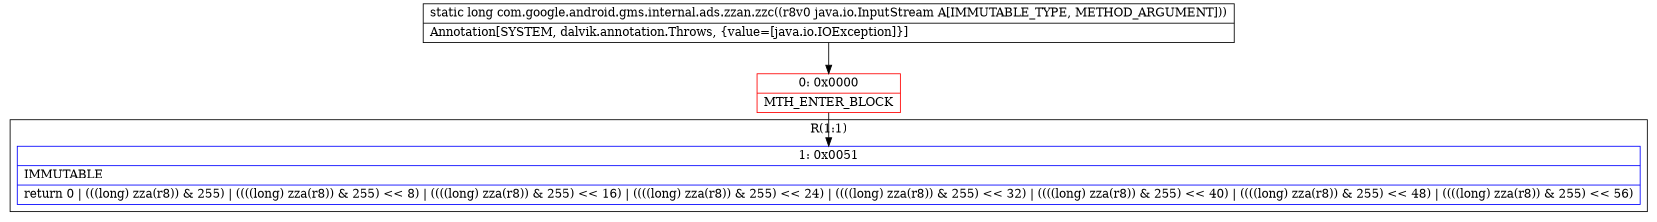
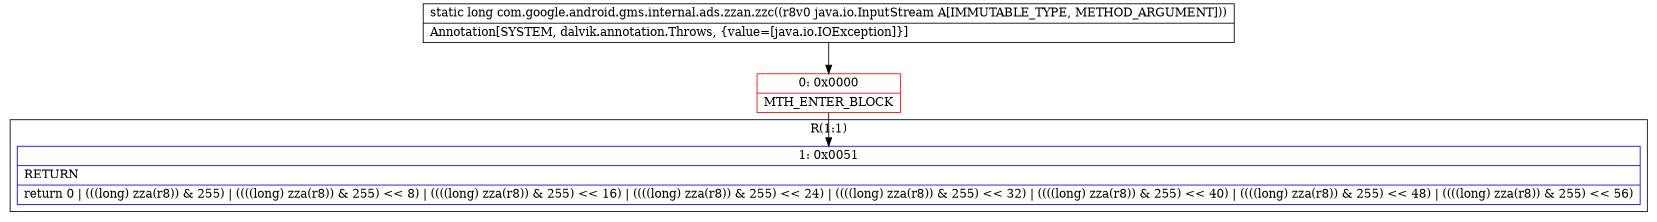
(64, 175) -> (51, 175)
